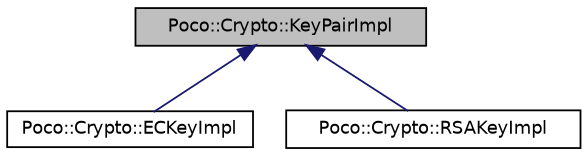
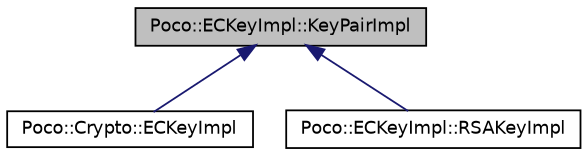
(281, 27) -> (281, 27)
(433, 129) -> (433, 129)
